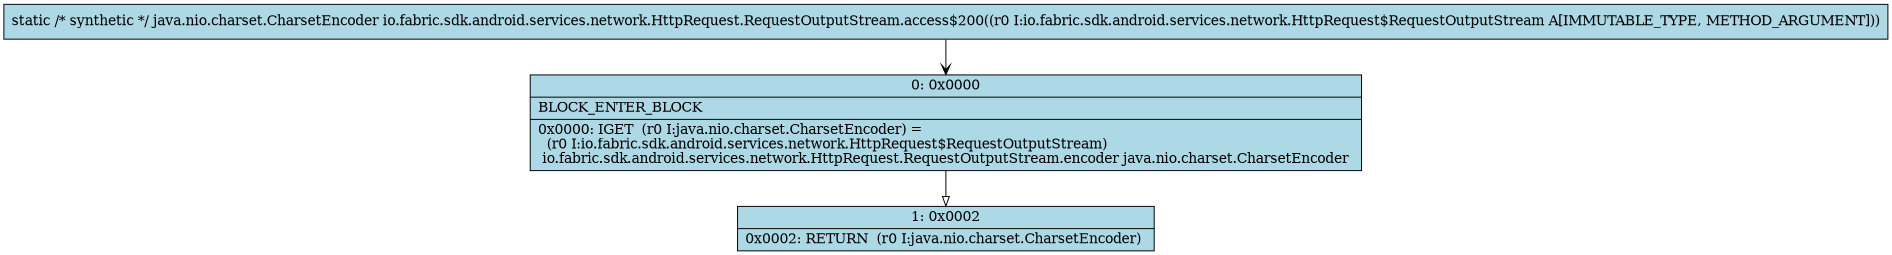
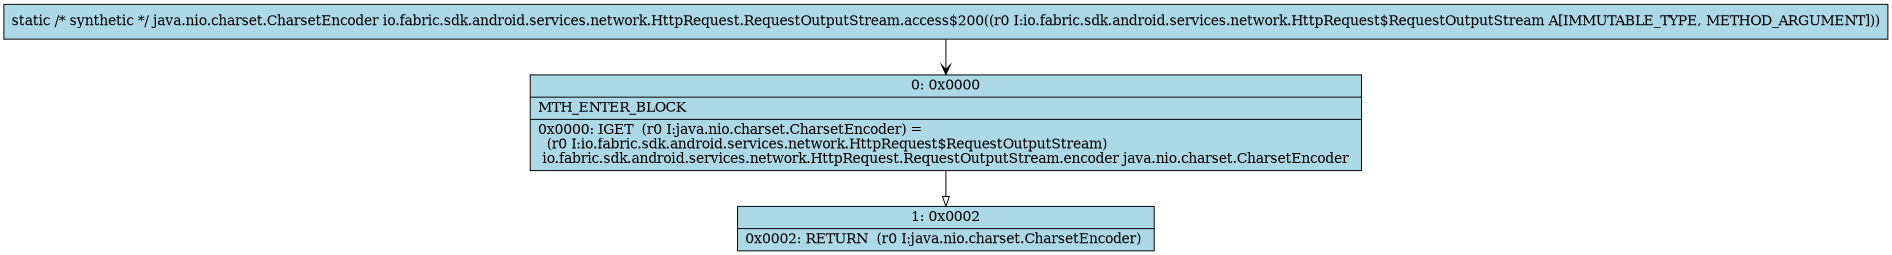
(620, 108) -> (612, 108)
